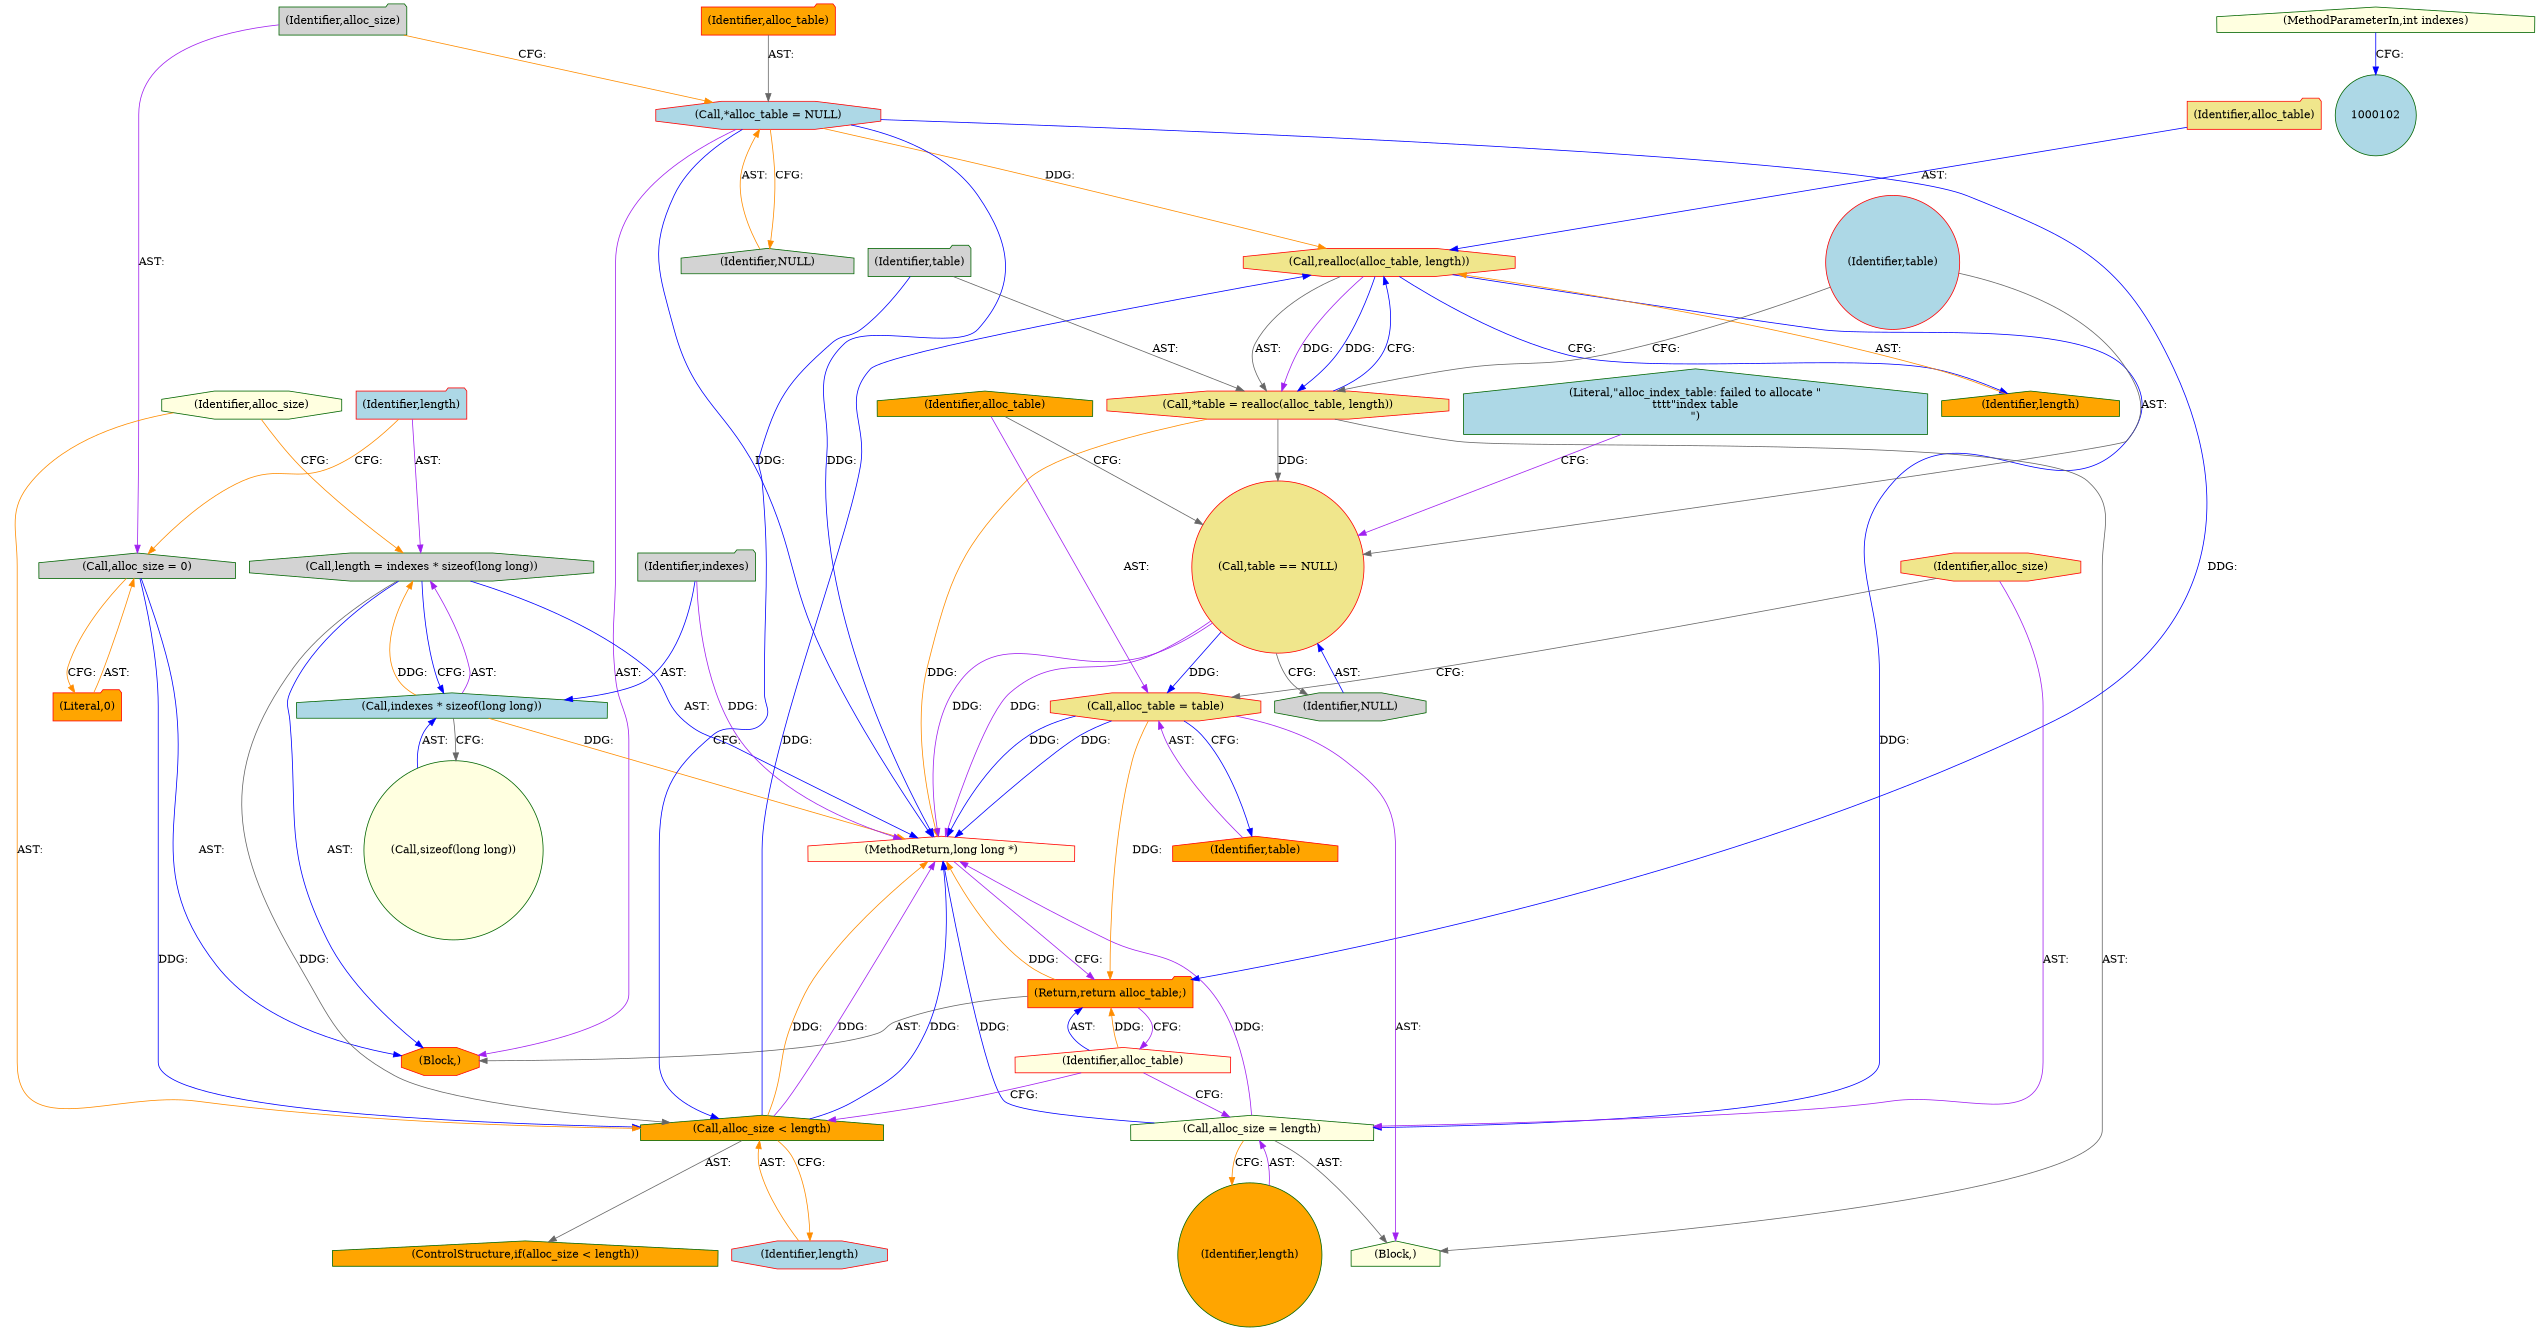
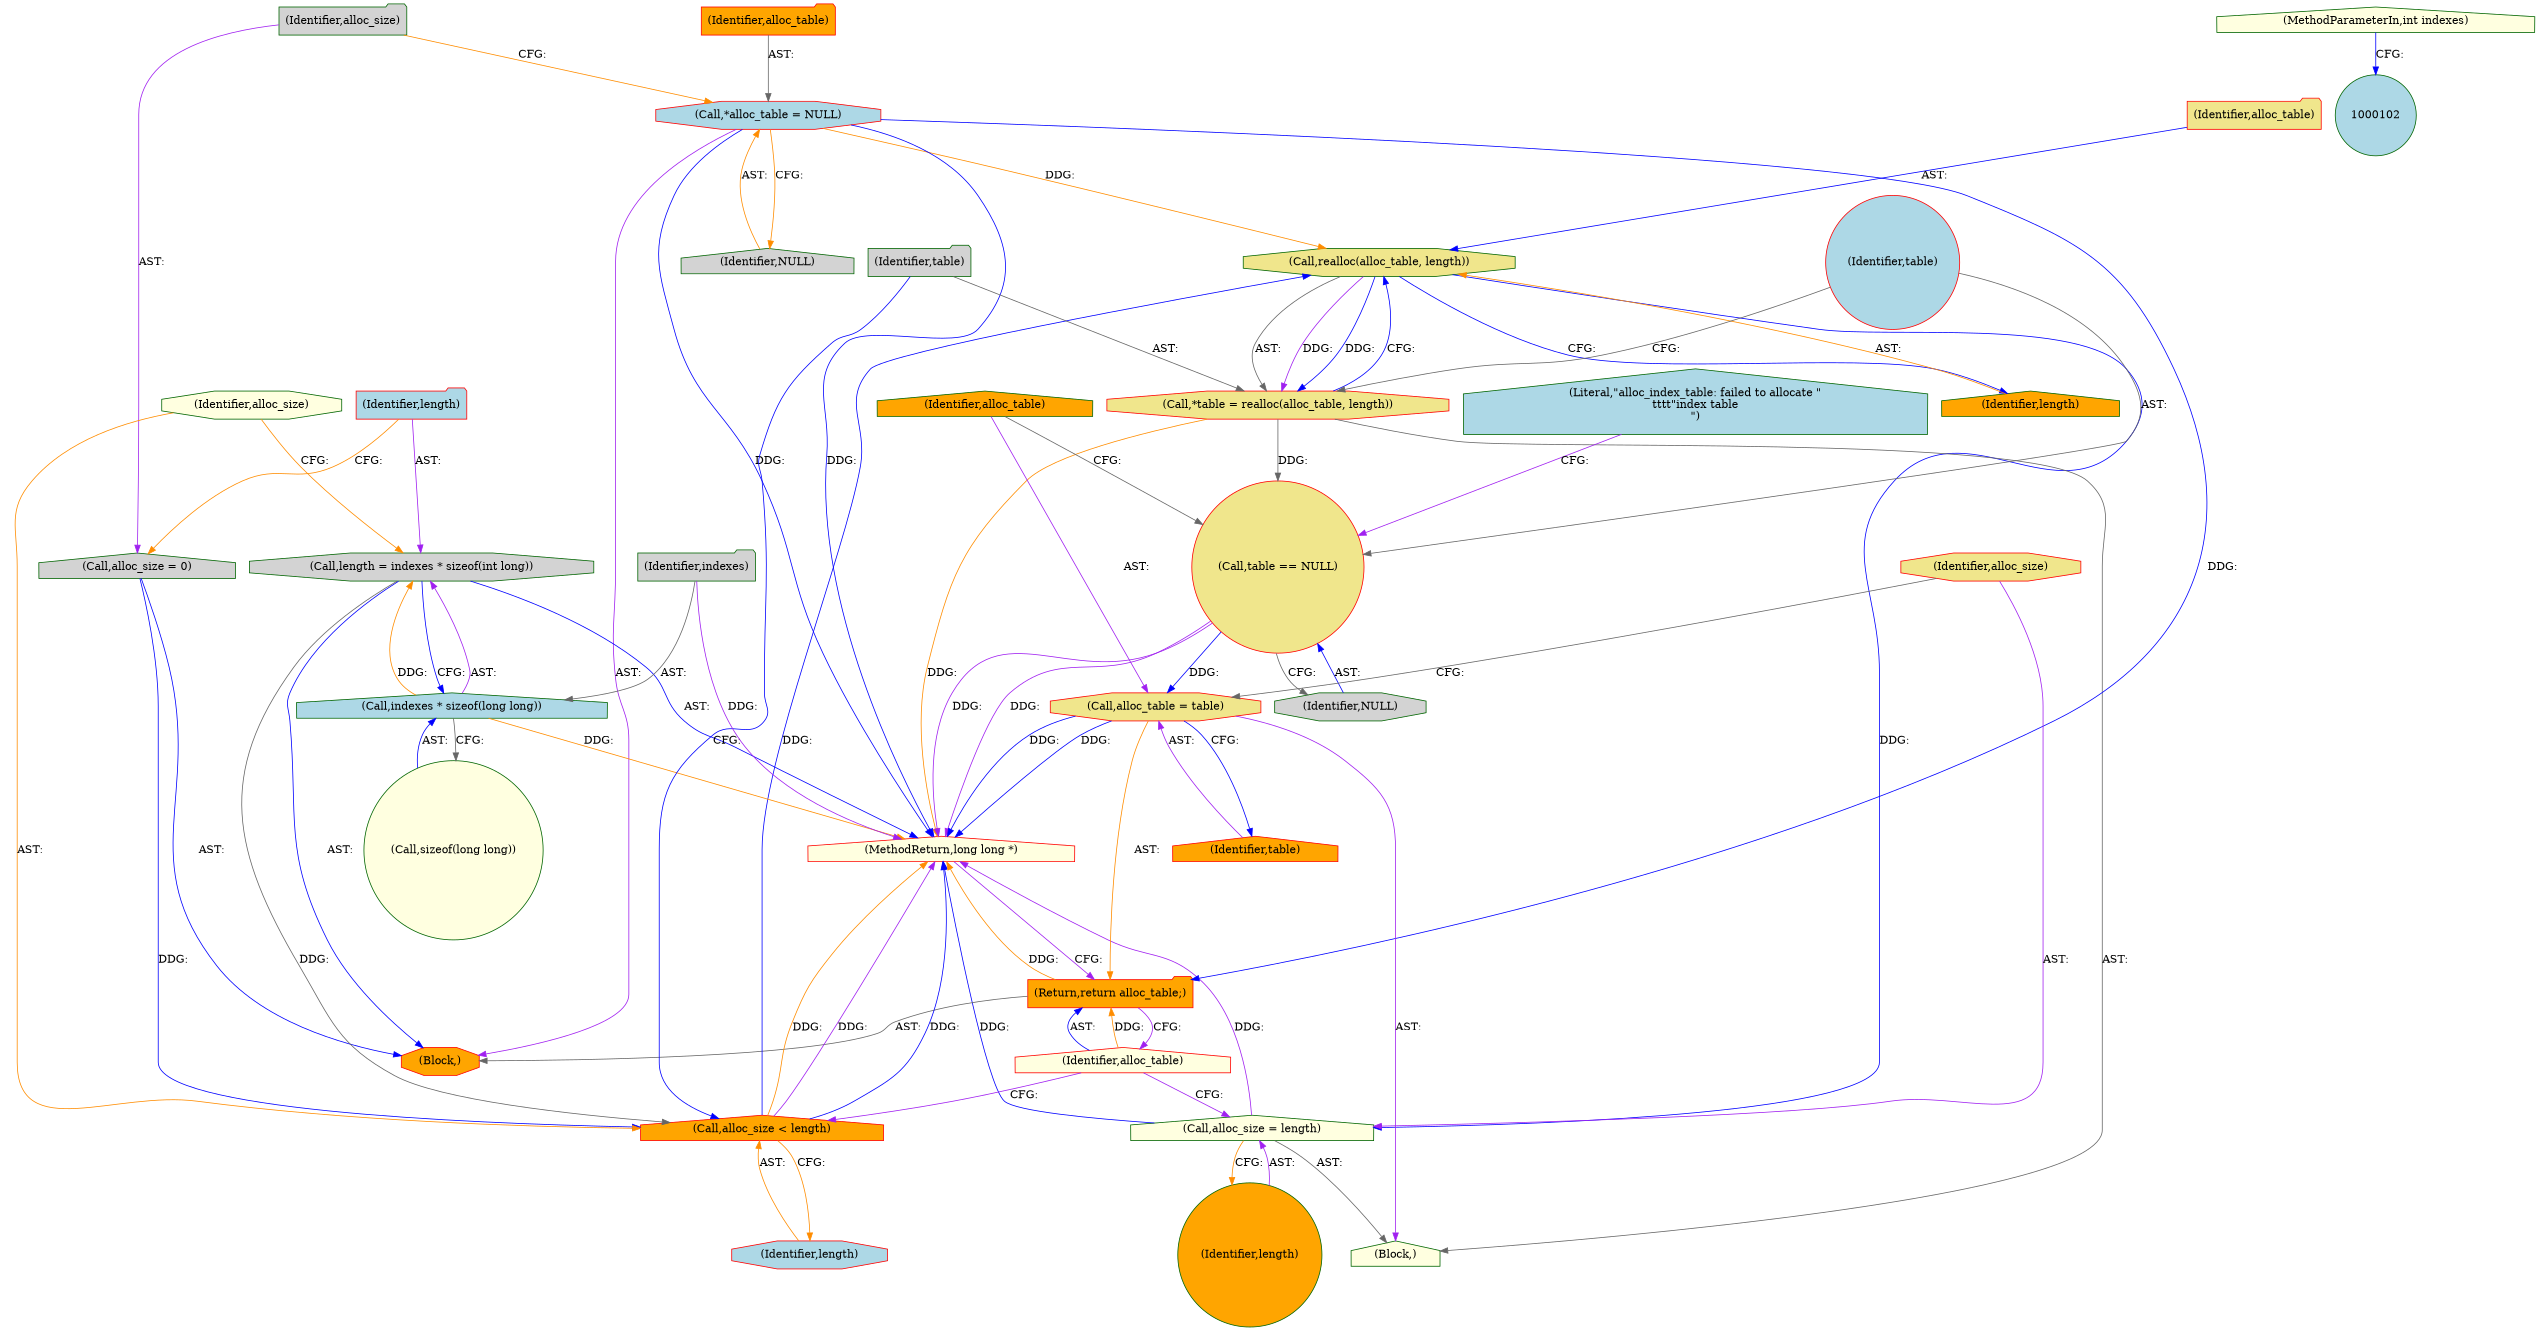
(1379, 262) -> (1379, 262)
(422, 567) -> (422, 567)
(660, 668) -> (660, 668)
(87, 707) -> none
(1149, 850) -> (1149, 850)
(762, 1129) -> (762, 1129)
(525, 1255) -> none
